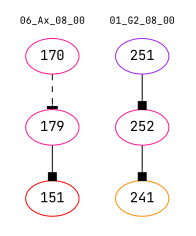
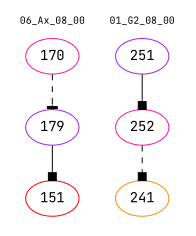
(52, 127) -> (52, 127)
(142, 158) -> (142, 158)
